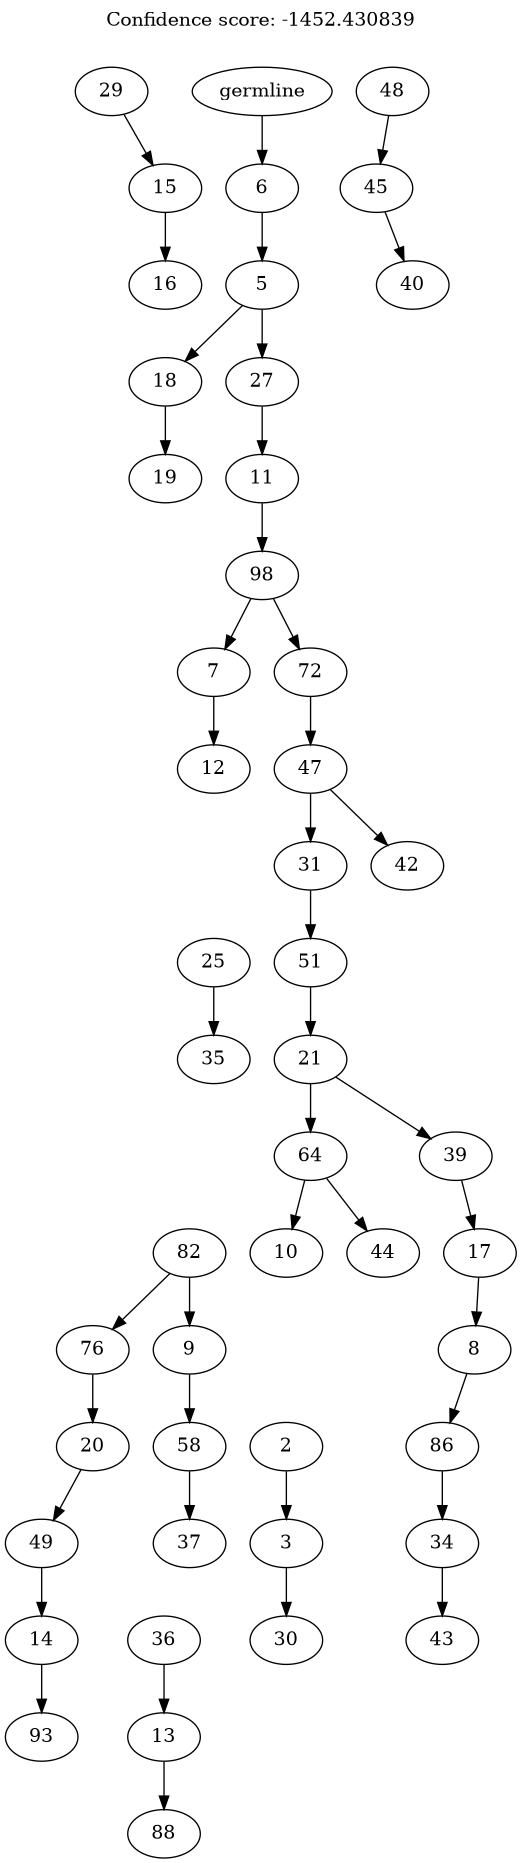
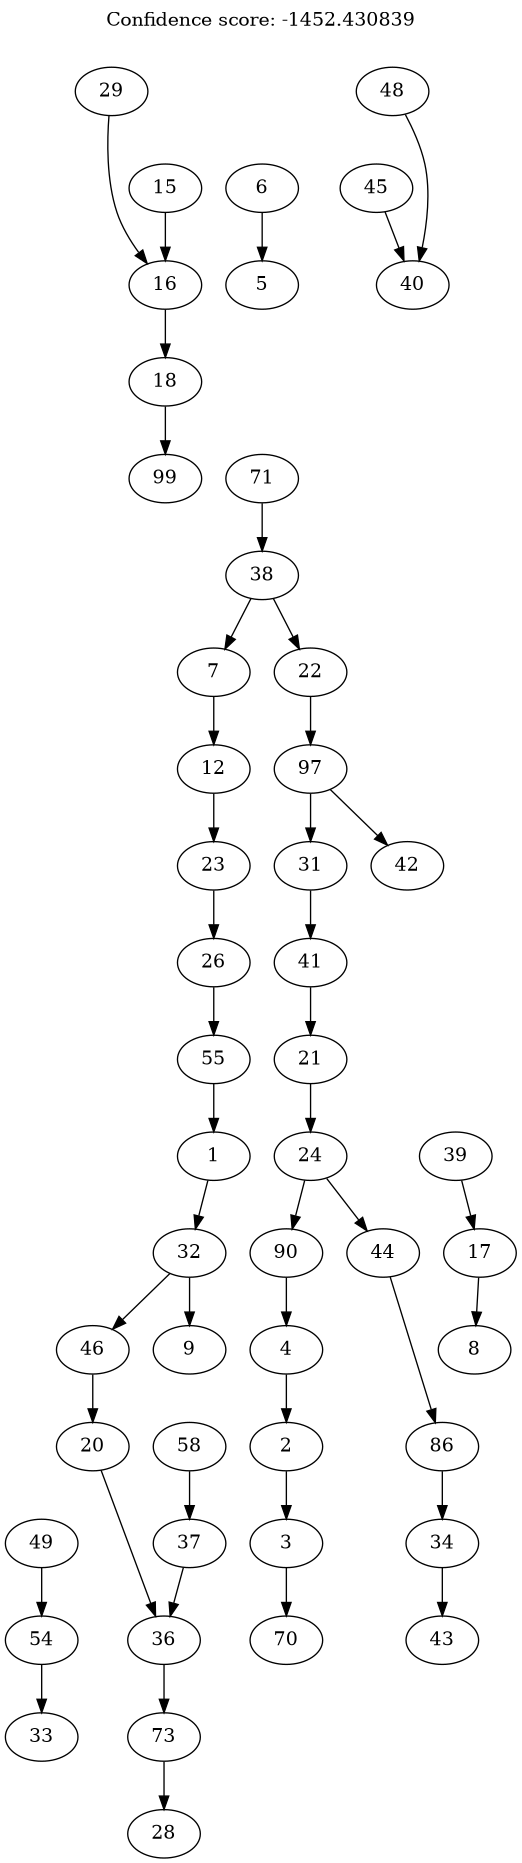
(262, 91) -> none
(386, 133) -> (427, 179)
(135, 134) -> (111, 187)
(219, 329) -> (165, 327)
(262, 382) -> none
(165, 479) -> (165, 479)
(262, 479) -> (262, 479)
(262, 575) -> (262, 575)
(311, 672) -> (311, 672)
(311, 769) -> (311, 769)
none -> (214, 866)
(214, 963) -> (214, 963)
(311, 963) -> (311, 963)
(214, 1059) -> (214, 1059)
(378, 1104) -> none
none -> (214, 1156)
(311, 1156) -> (311, 1156)
(190, 1253) -> (190, 1253)
(286, 1253) -> (286, 1253)
(93, 1350) -> (93, 1350)
none -> (286, 1350)
(190, 1392) -> none
(461, 1392) -> (411, 1343)
(70, 1489) -> (126, 1537)
none -> (179, 1585)
(42, 1640) -> (42, 1640)
(286, 1640) -> (286, 1640)
(42, 1737) -> (42, 1737)
(164, 1737) -> (164, 1737)
(164, 1834) -> (164, 1834)
